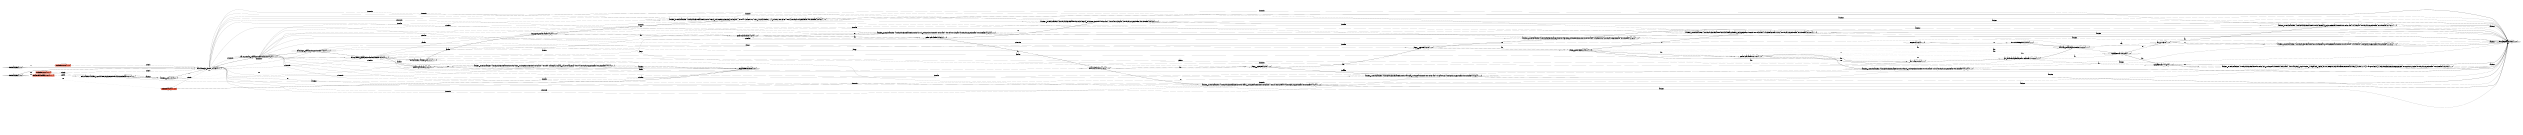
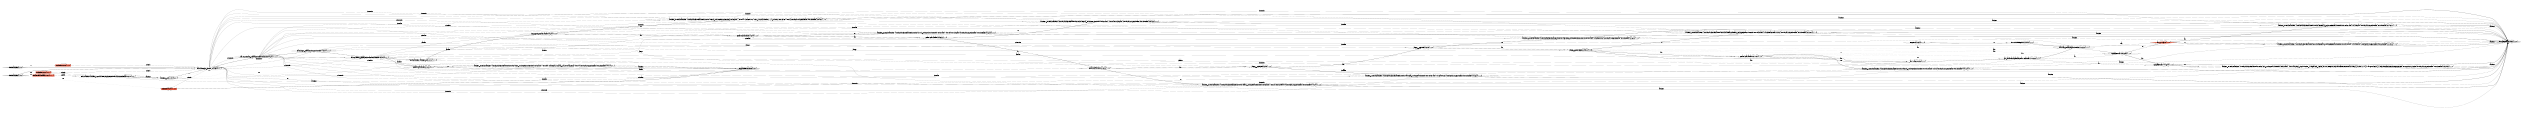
(2163, 43) -> (2163, 43)
